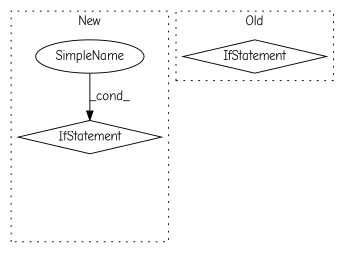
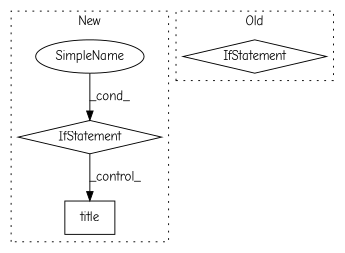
none -> (90, 218)
